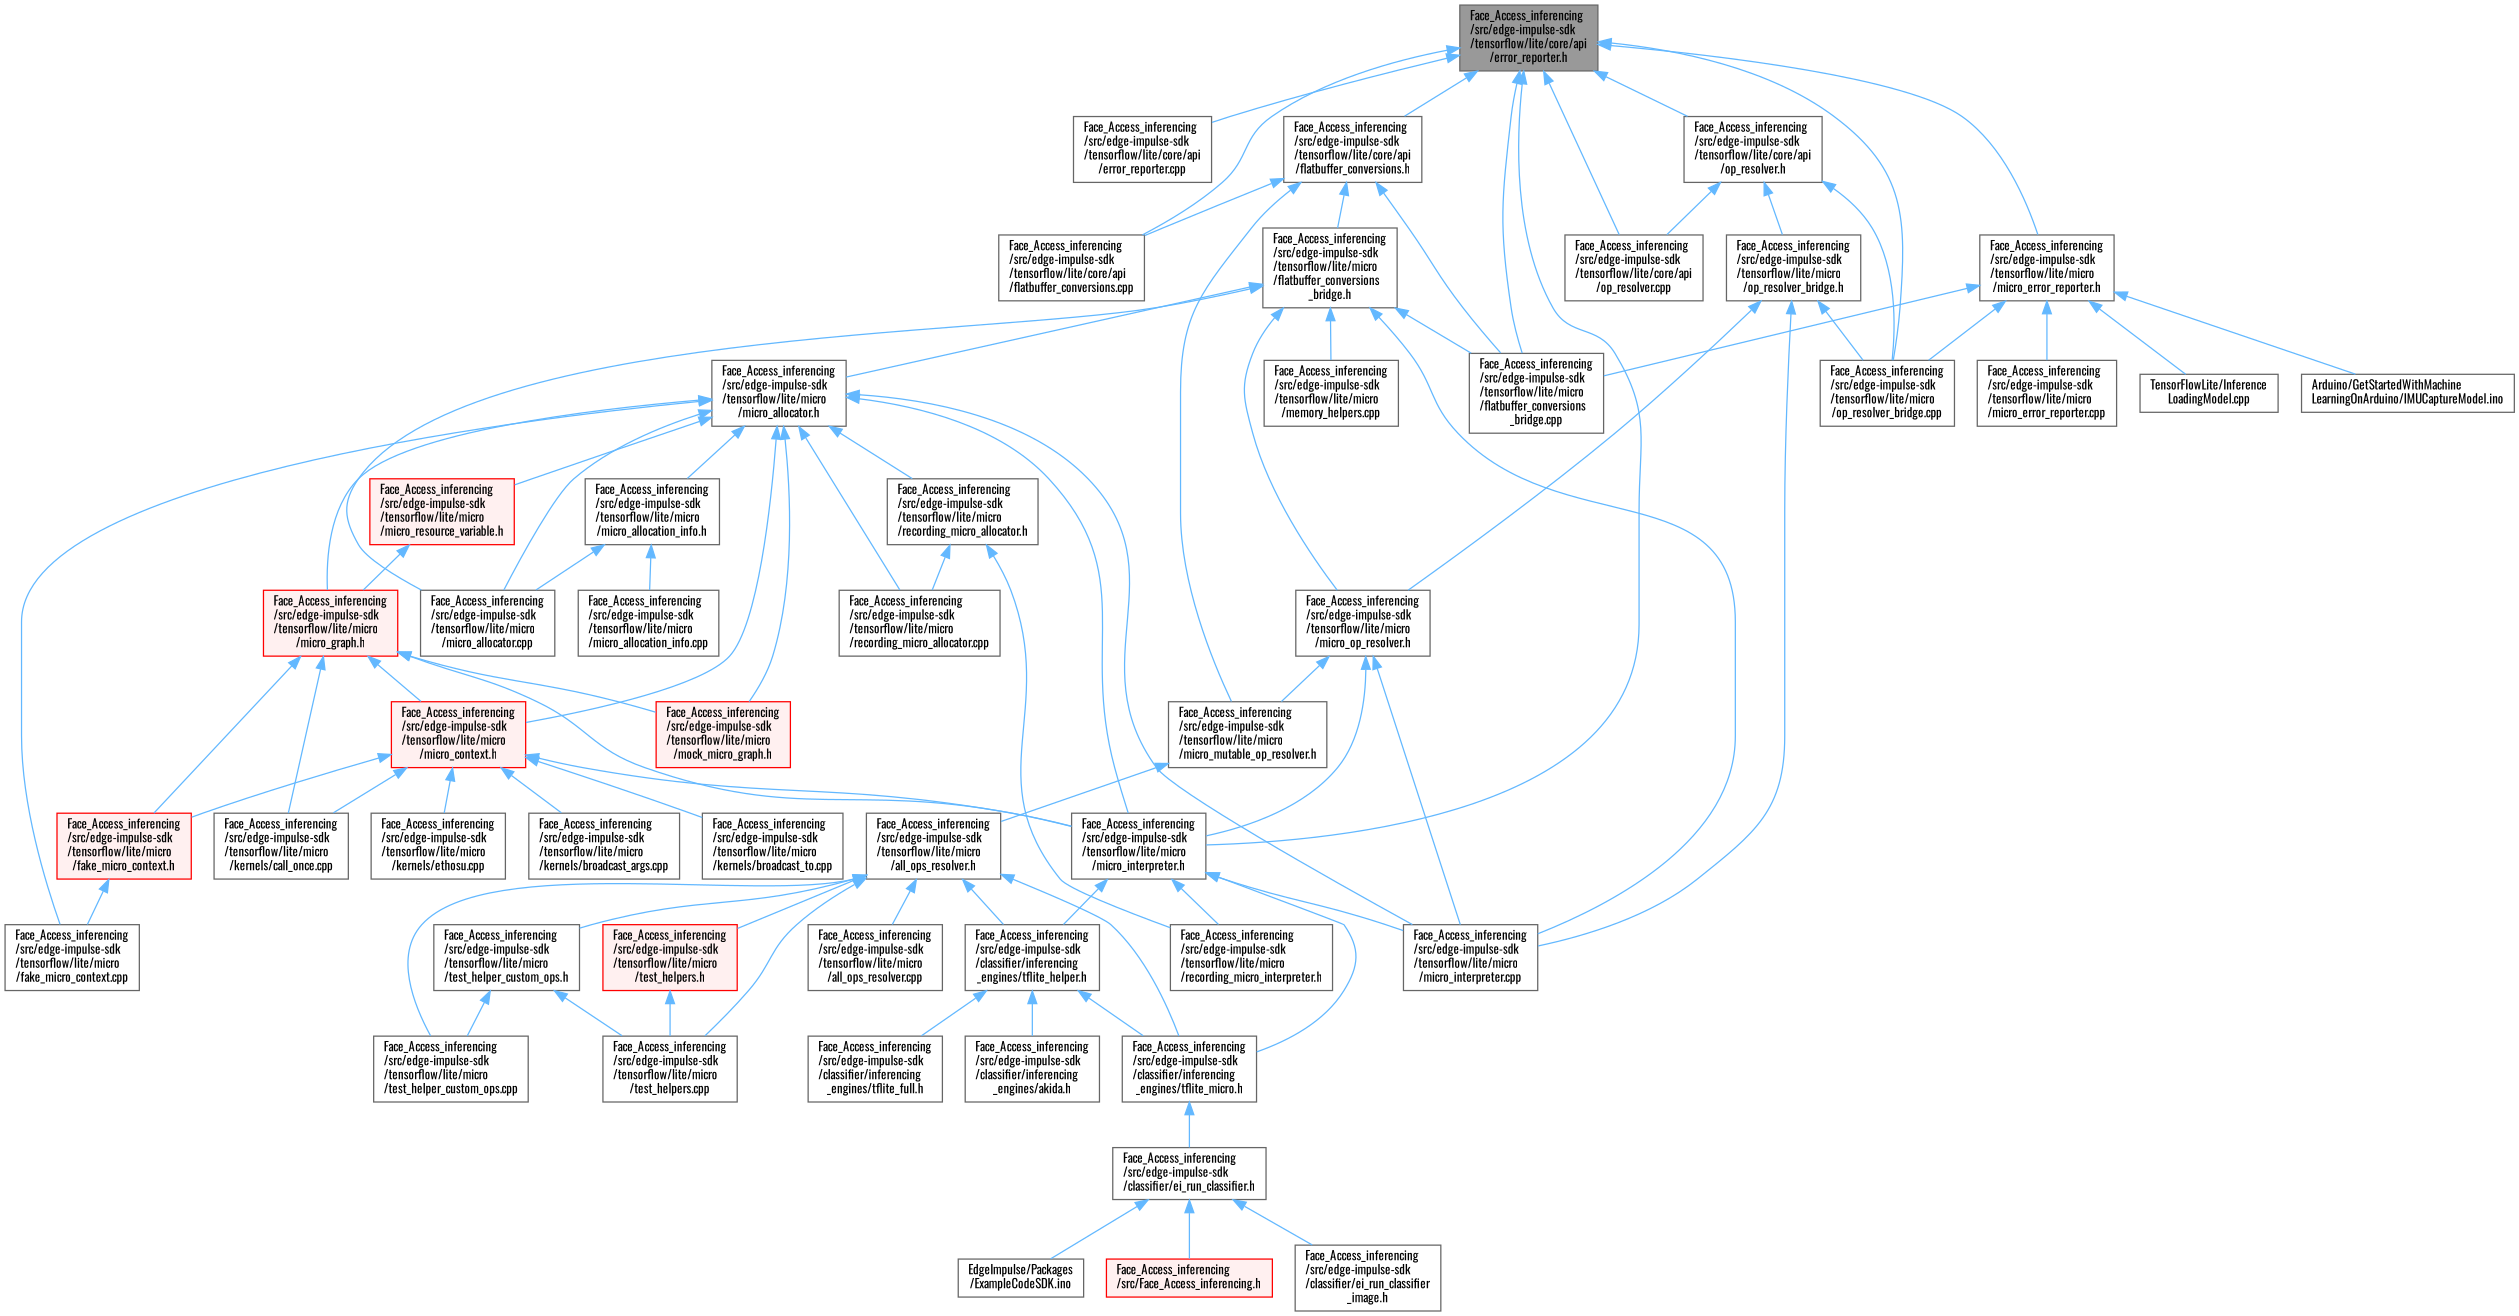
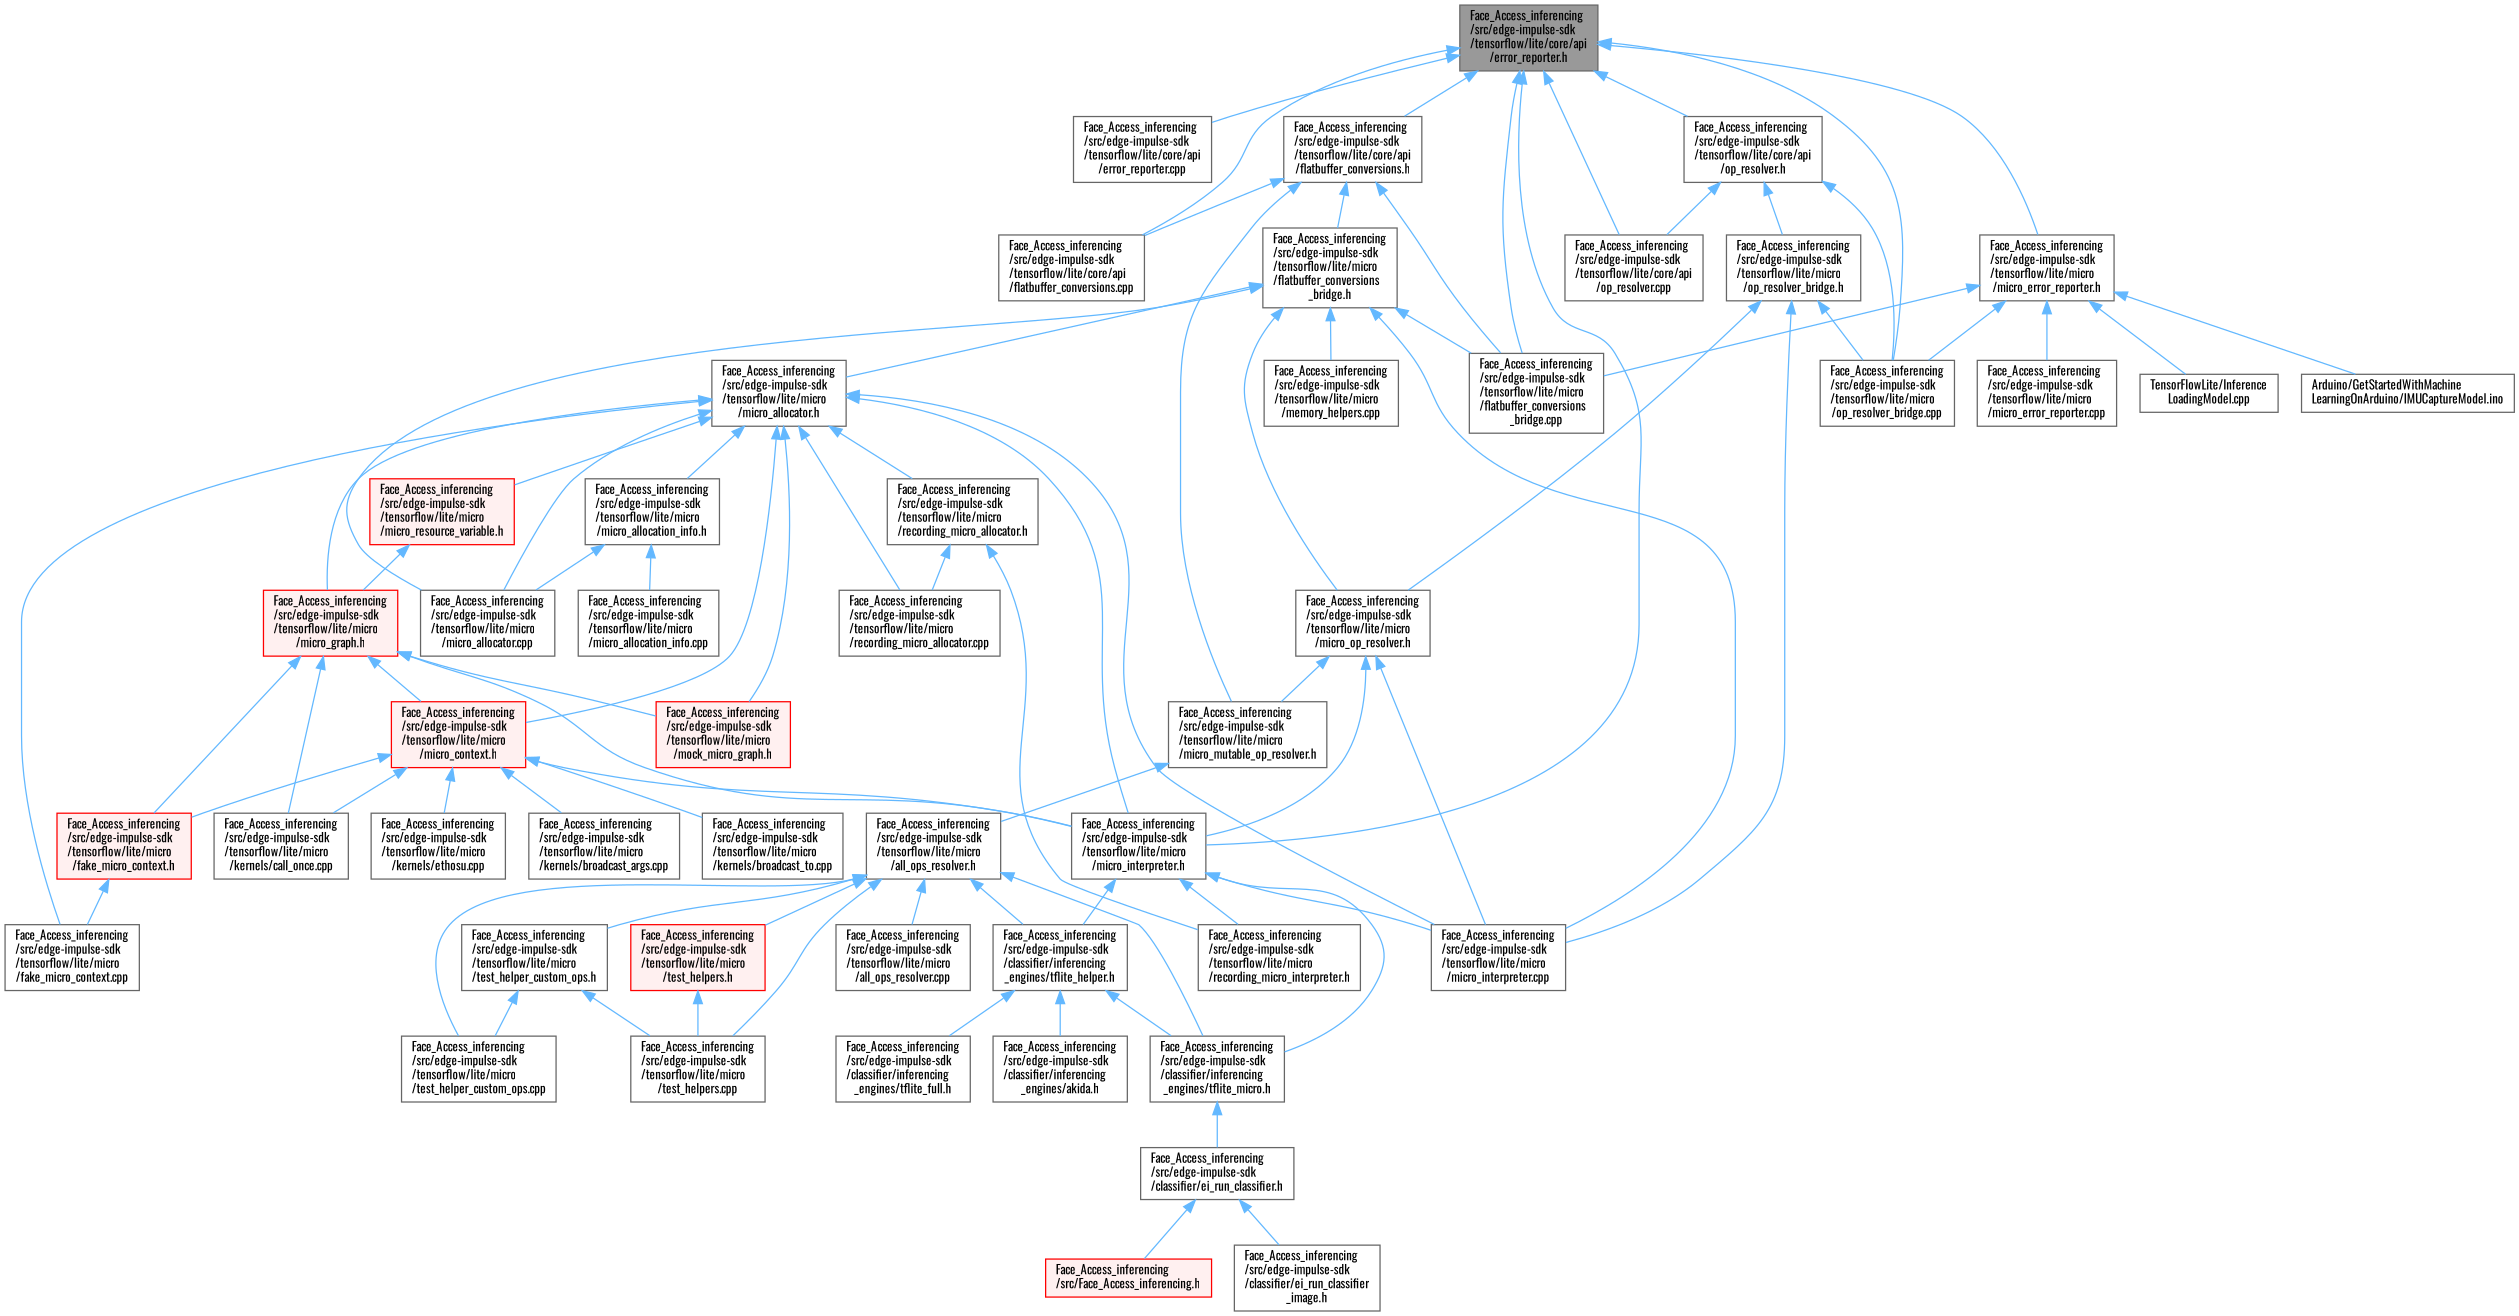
(1021, 1278) -> none
